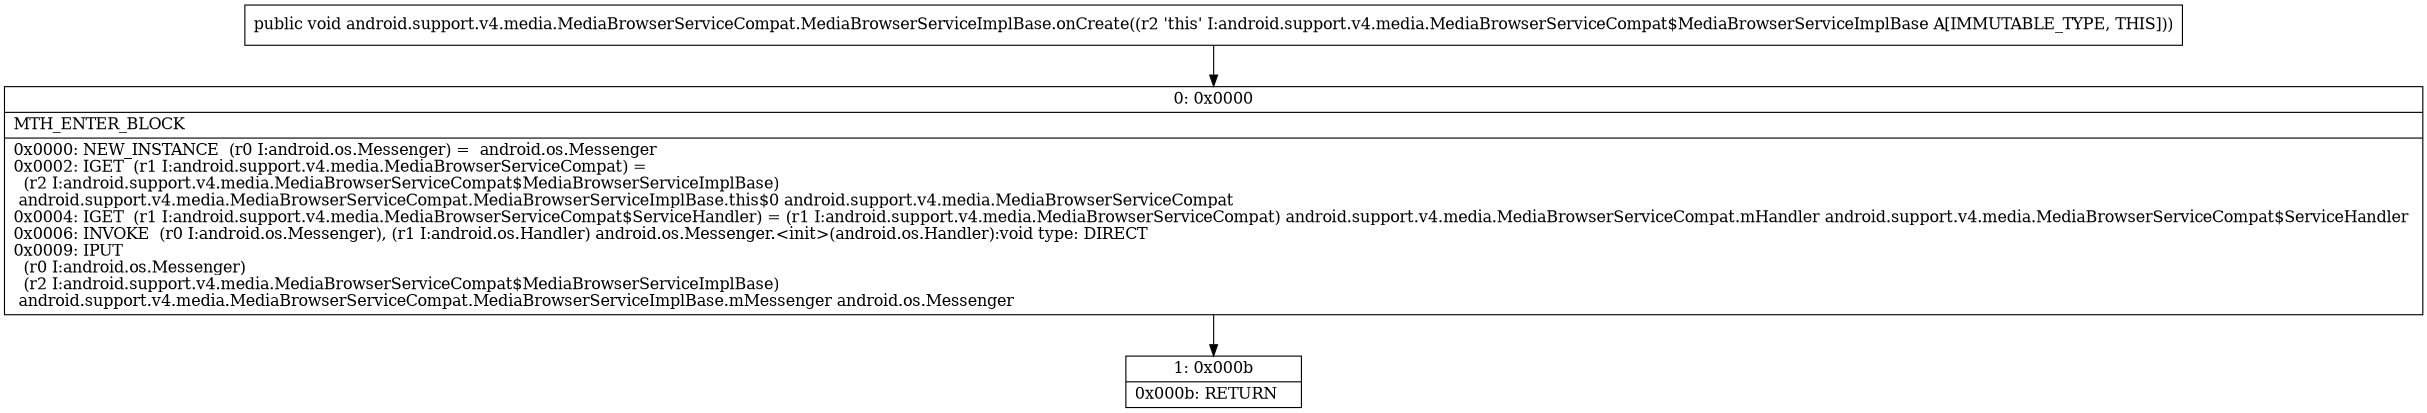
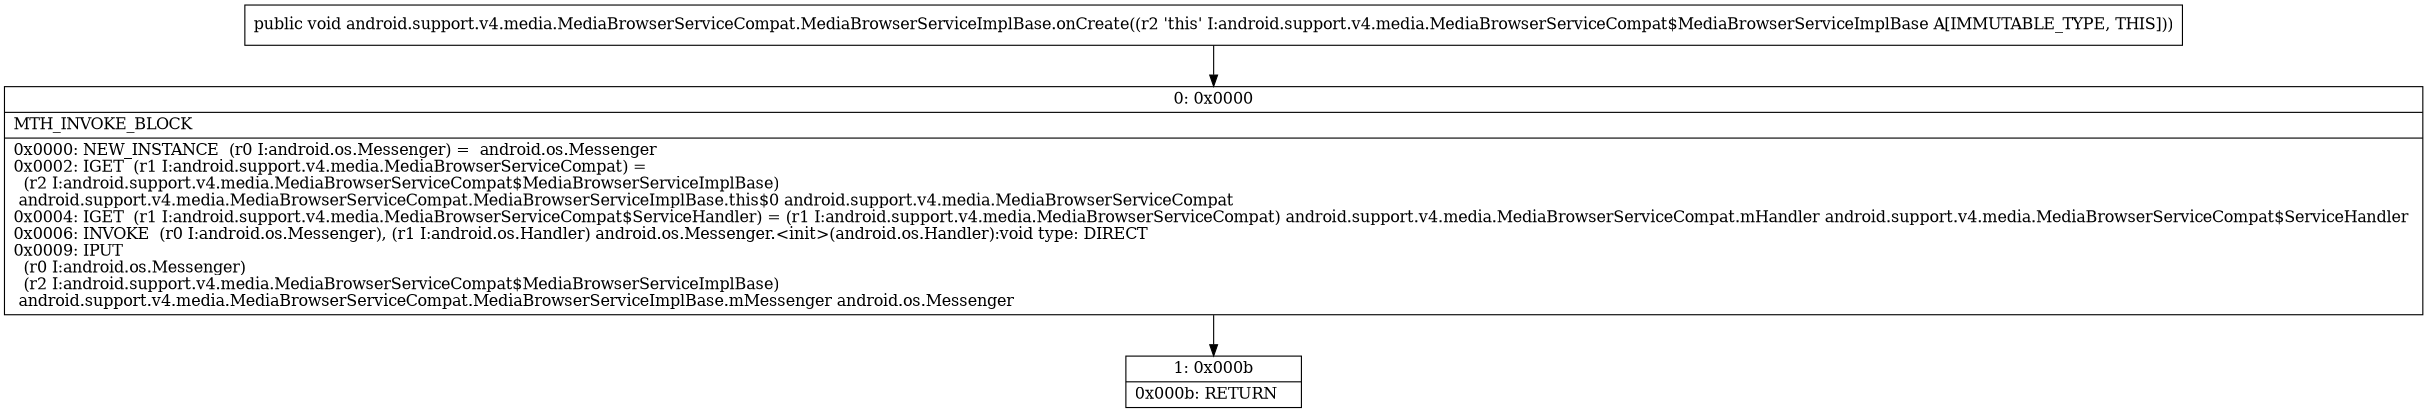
(100, 125) -> (103, 125)
